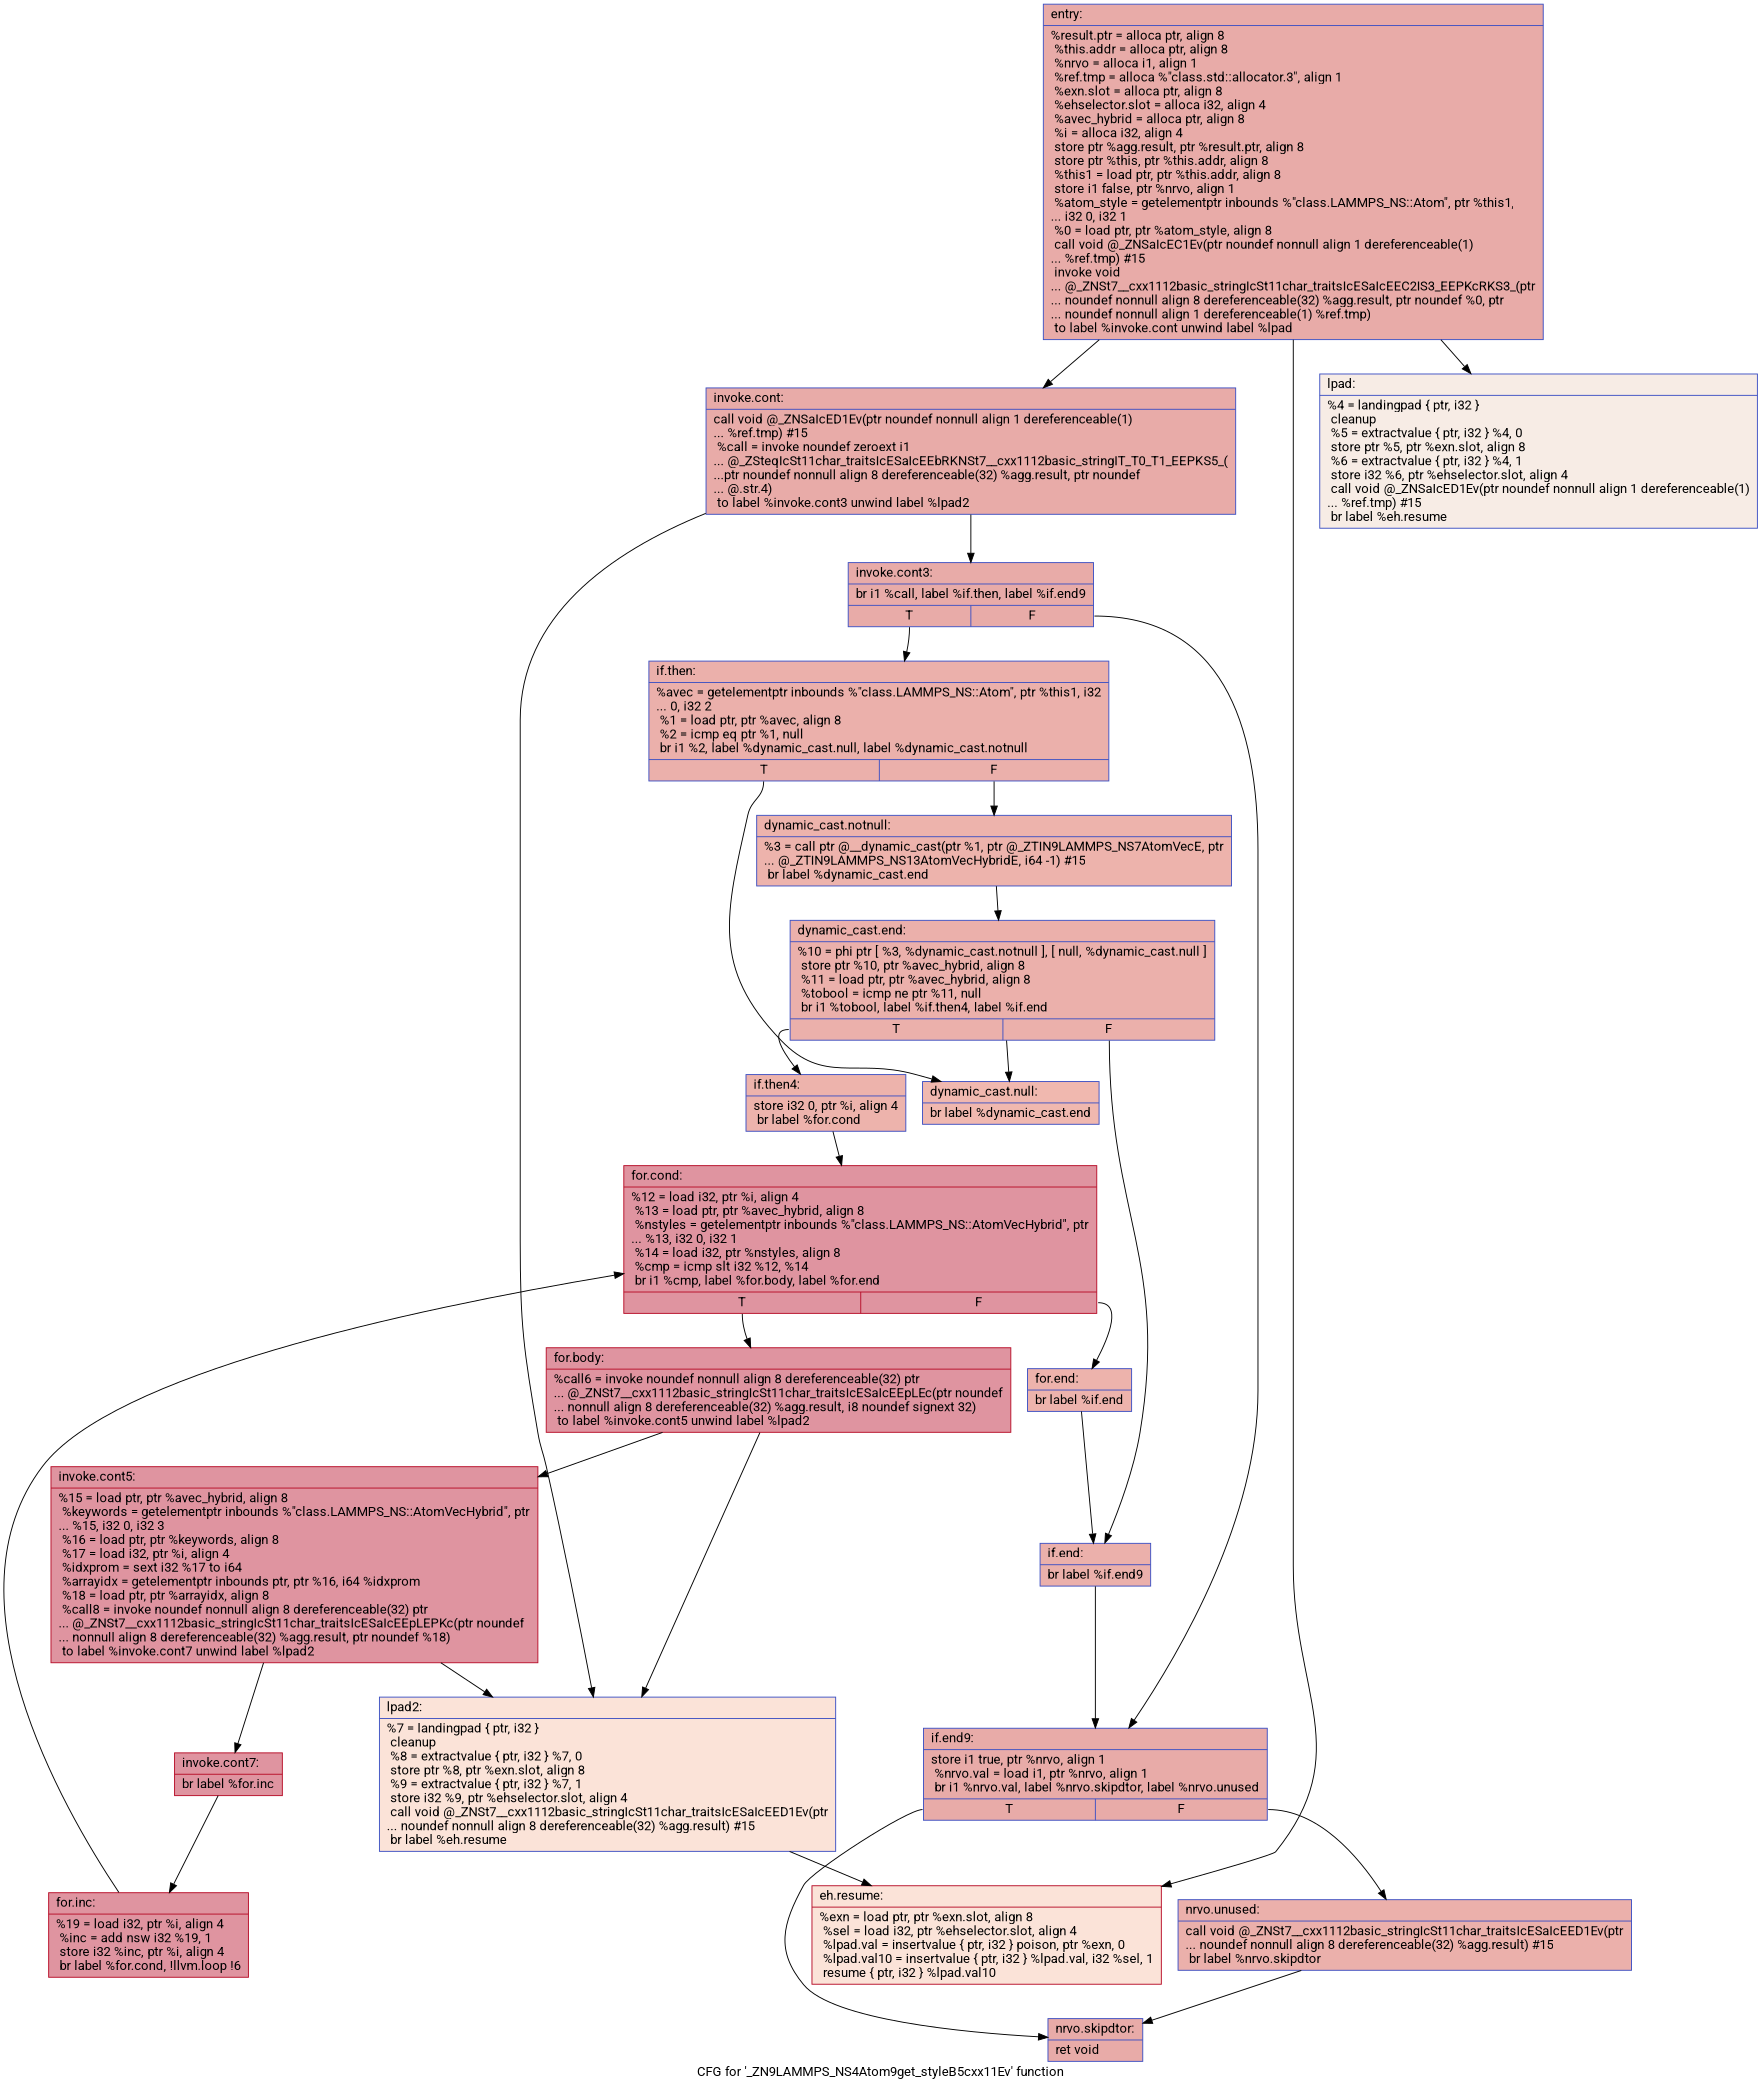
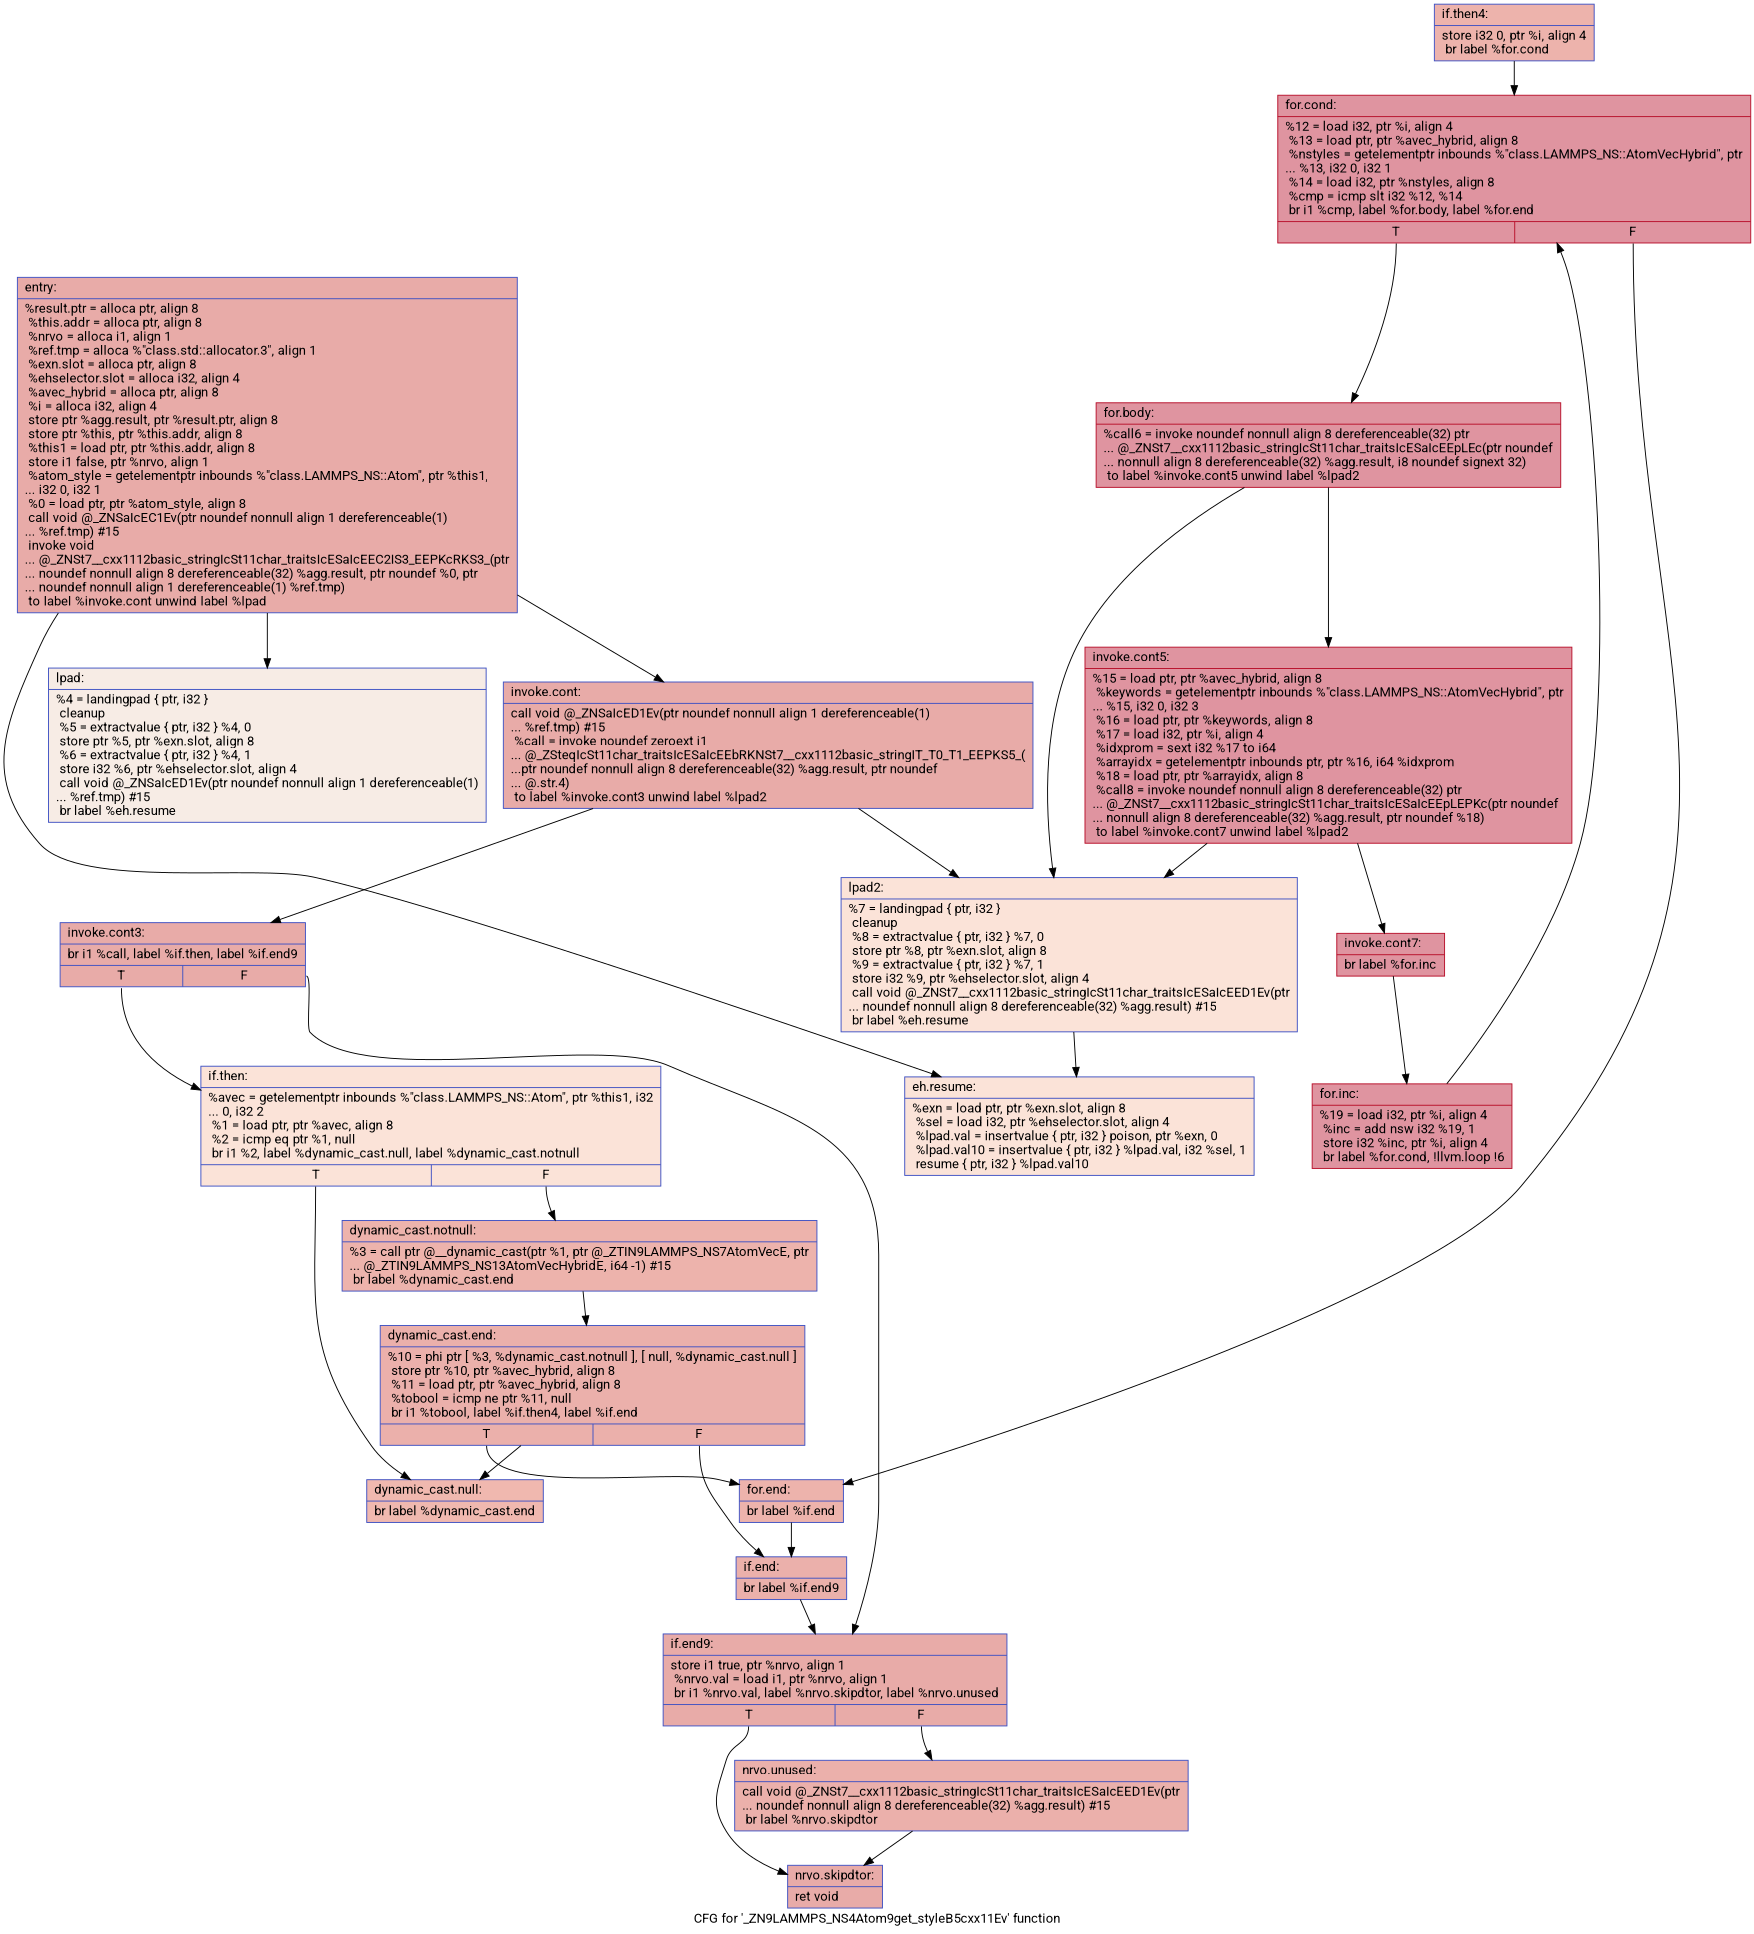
(879, 721) -> (431, 1126)
(783, 1050) -> (602, 1478)
(987, 1935) -> (1079, 1126)
